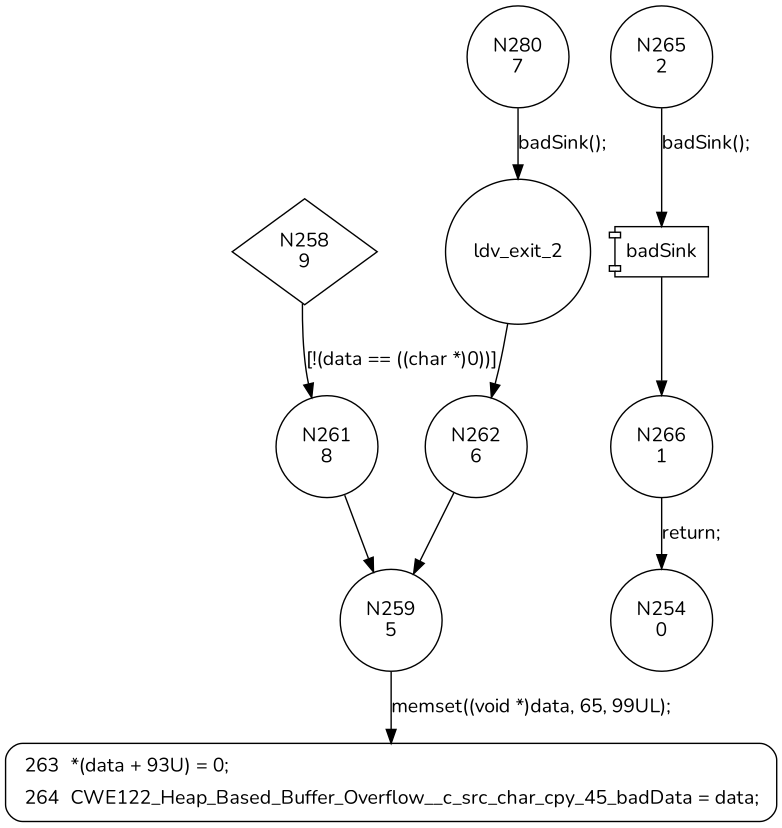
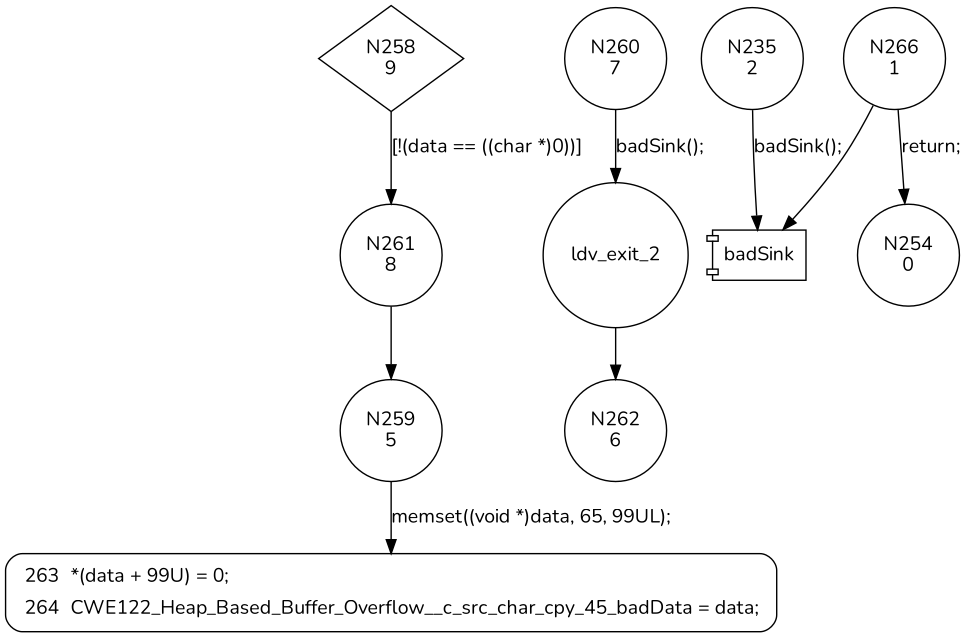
(518, 57) -> (616, 59)
(662, 57) -> (752, 59)
(662, 329) -> (837, 166)
(437, 527) -> none
(150, 766) -> (150, 576)
